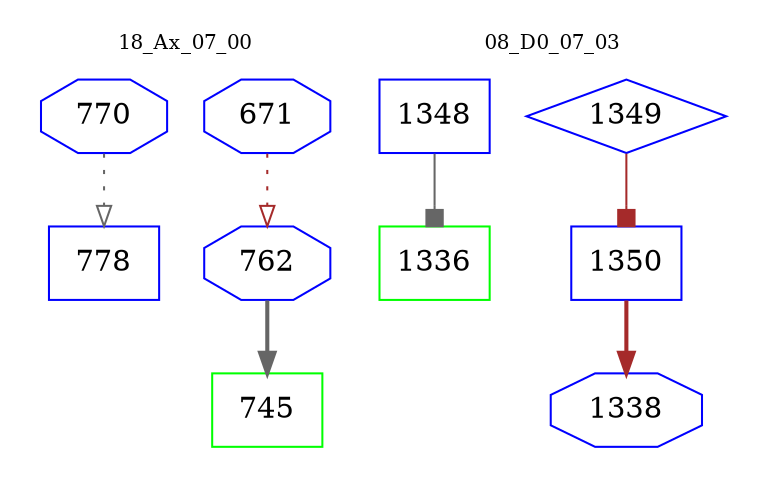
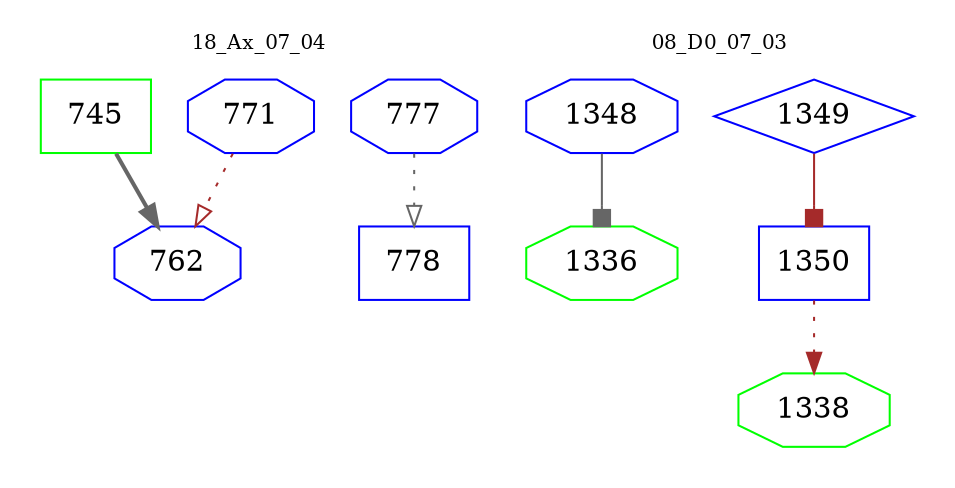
(186, 44) -> (259, 44)
(104, 116) -> (414, 116)
(267, 116) -> (251, 116)
(435, 116) -> (602, 116)
(435, 263) -> (602, 263)
(267, 327) -> (132, 181)
(626, 327) -> (814, 327)
(626, 410) -> (814, 410)
